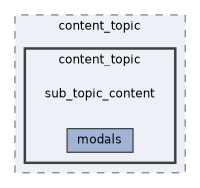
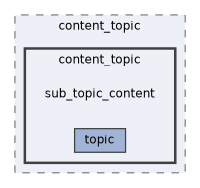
(100, 140) -> (100, 140)
